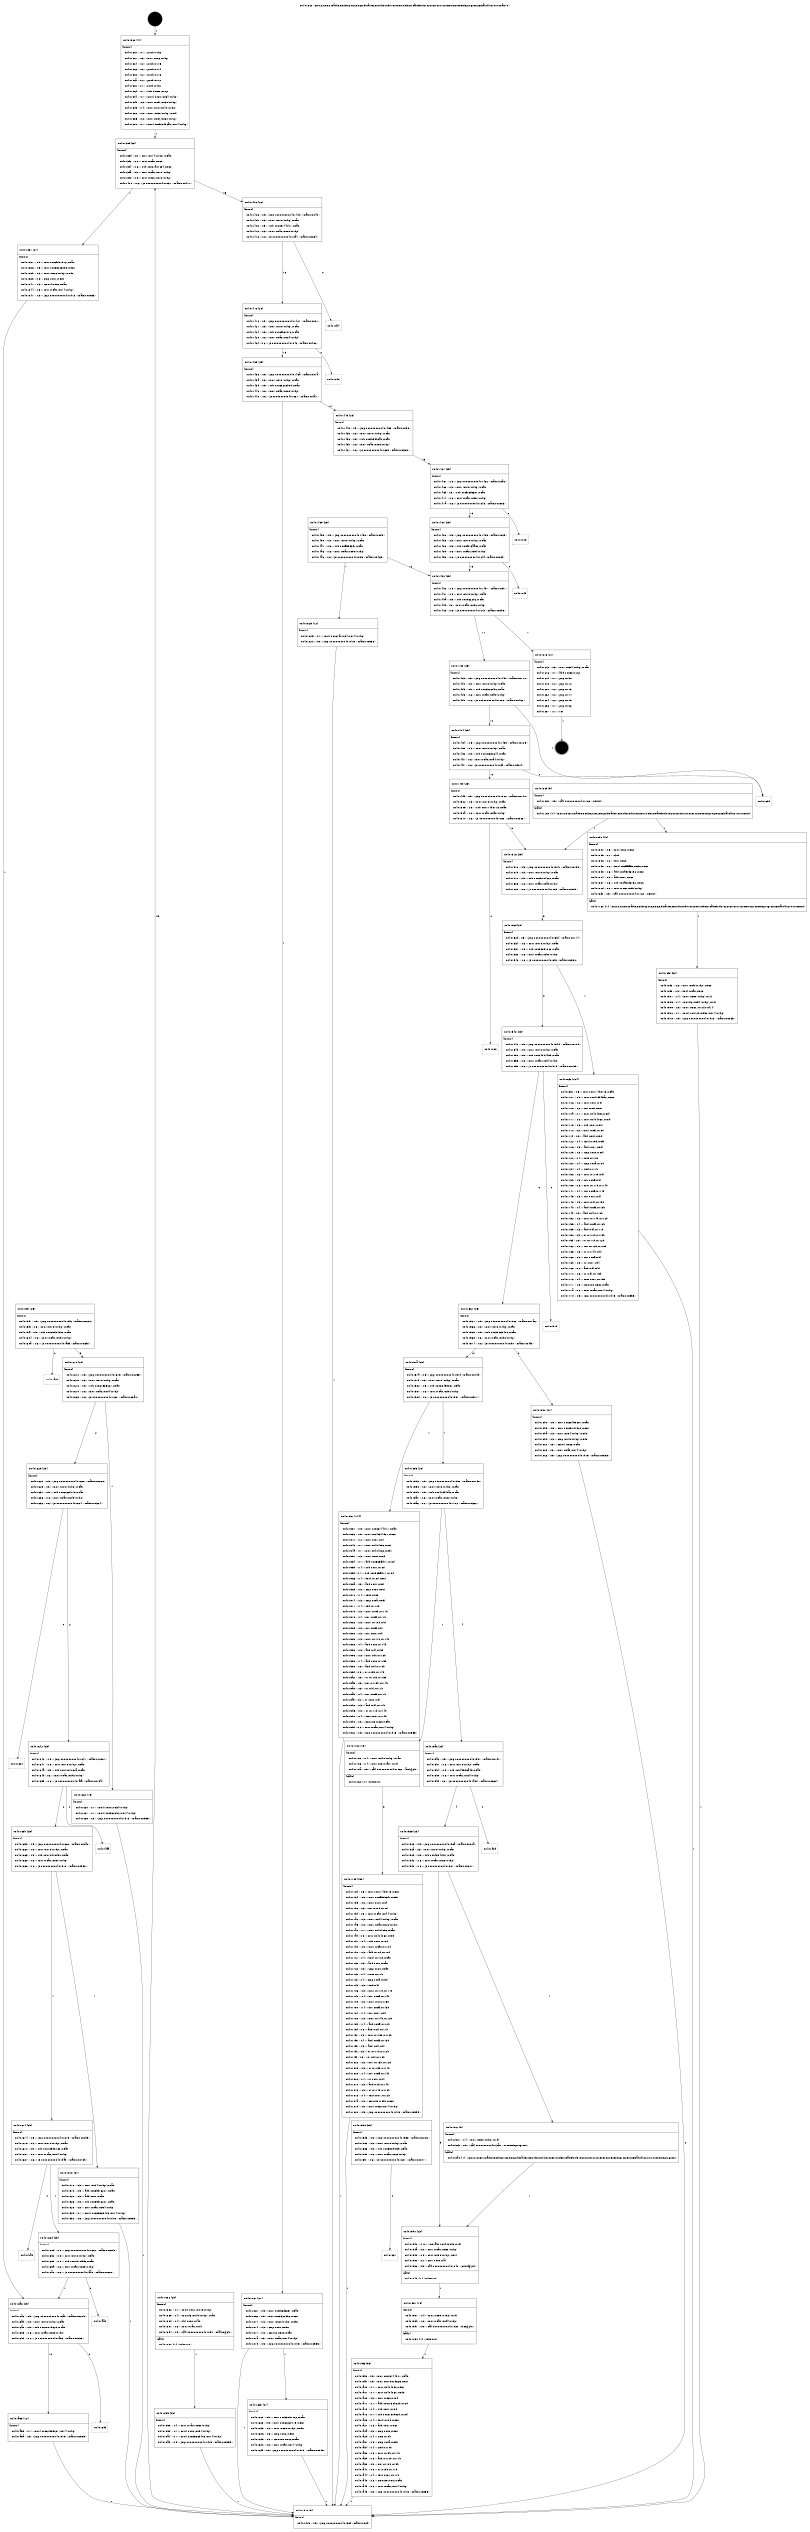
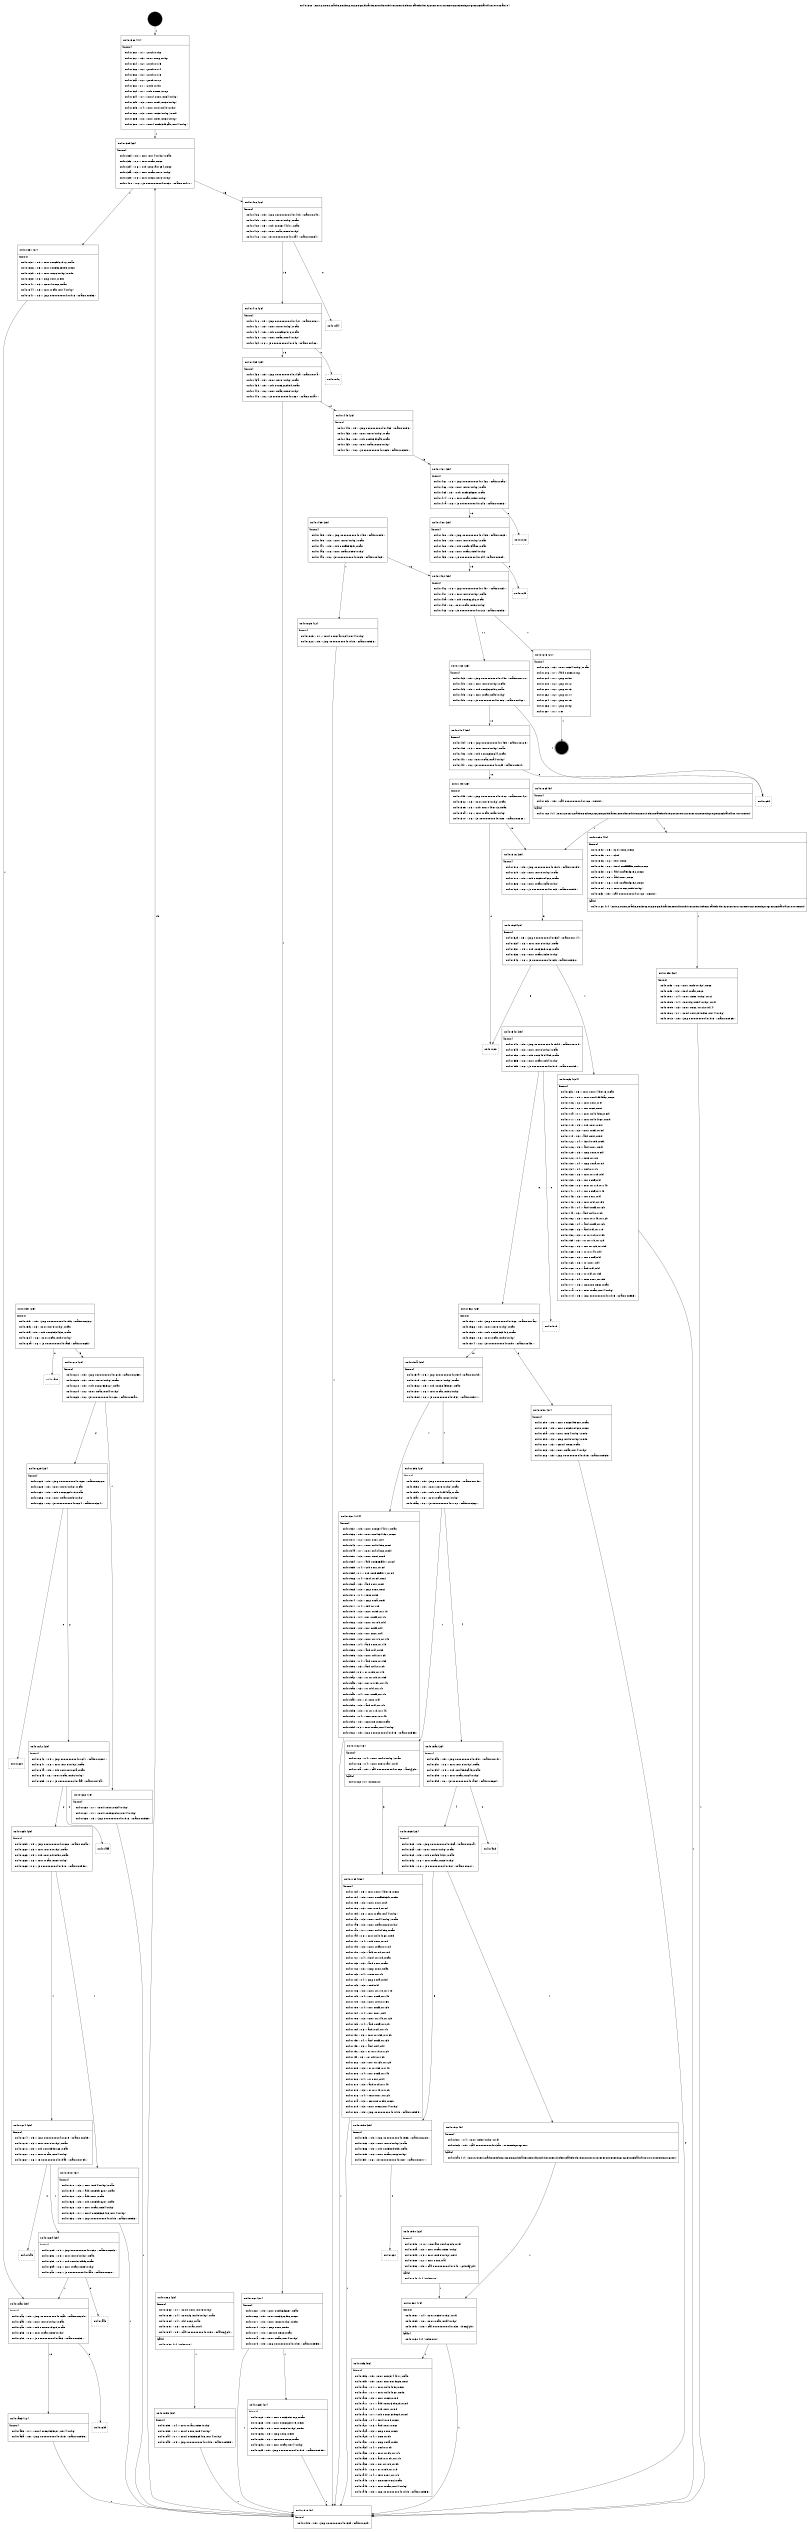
(542, 995) -> (512, 1004)
(439, 2048) -> (432, 1995)
(501, 2193) -> (522, 2237)
(350, 2501) -> (454, 2454)
